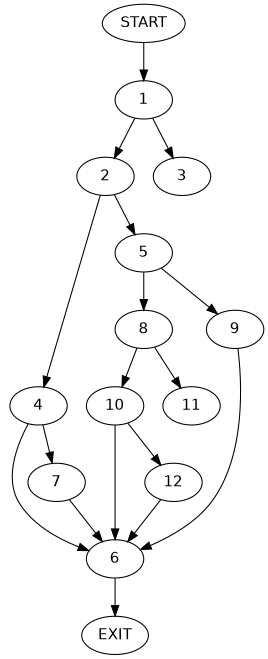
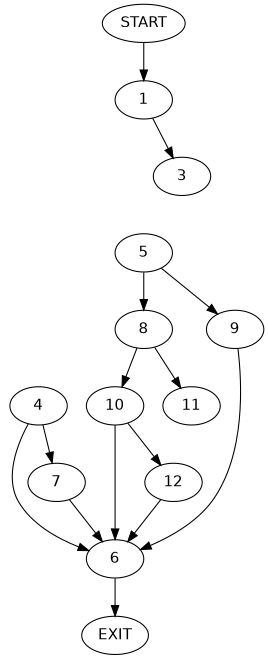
(106, 176) -> none
